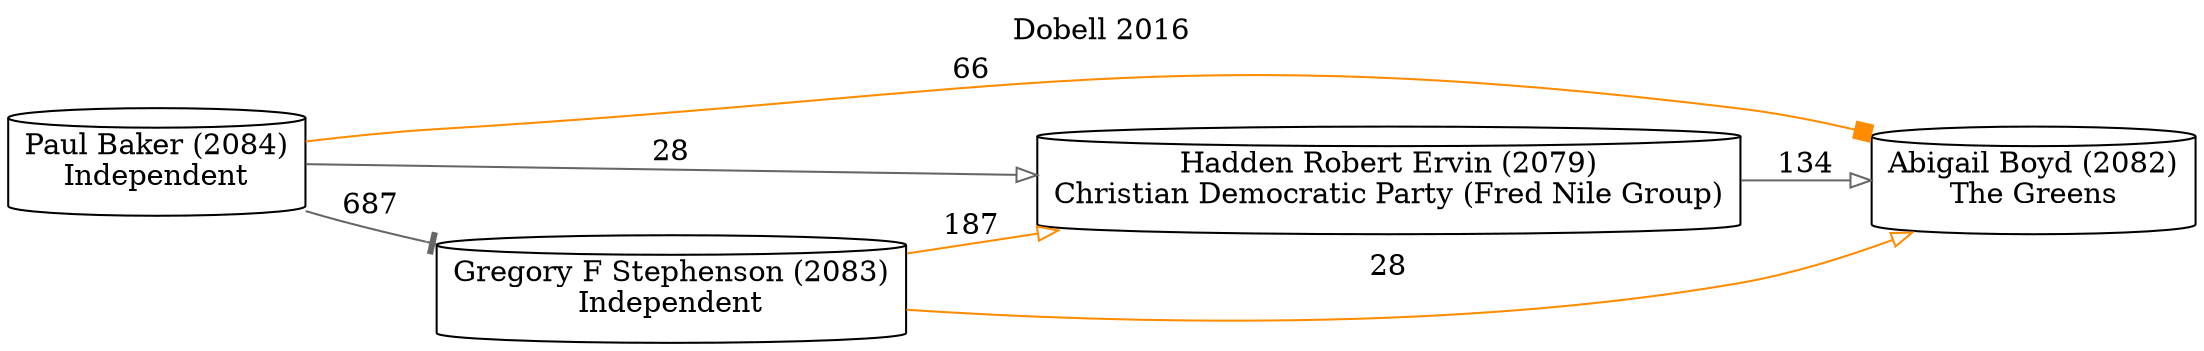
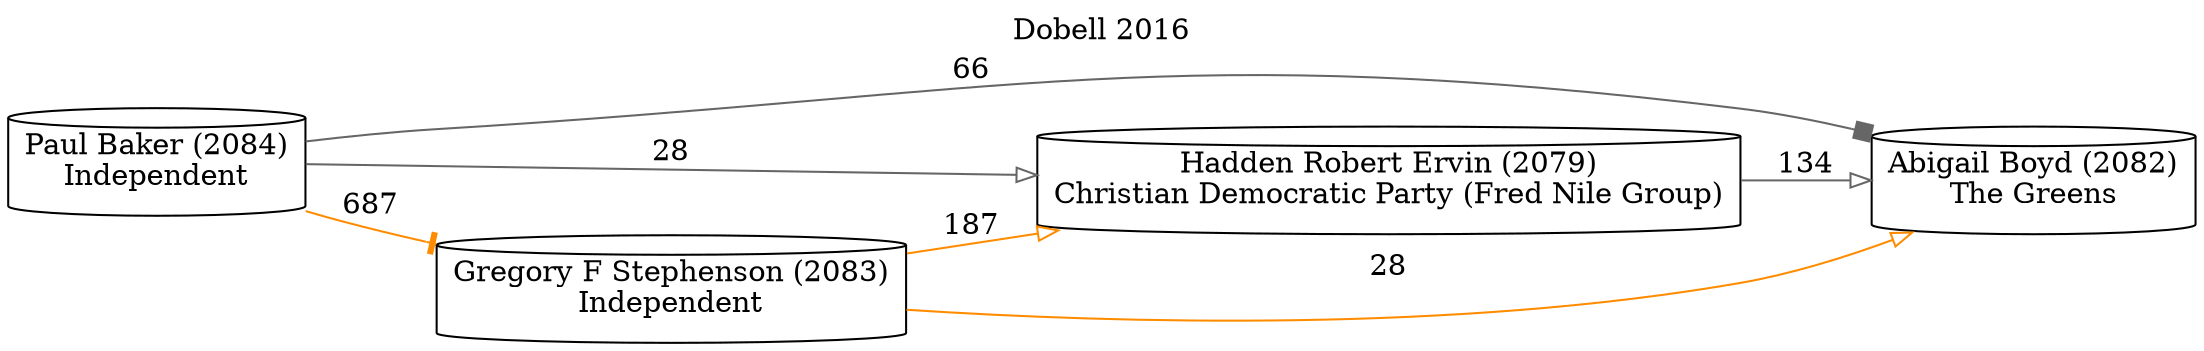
(1079, 80) -> (1079, 80)
(366, 227) -> (366, 227)
